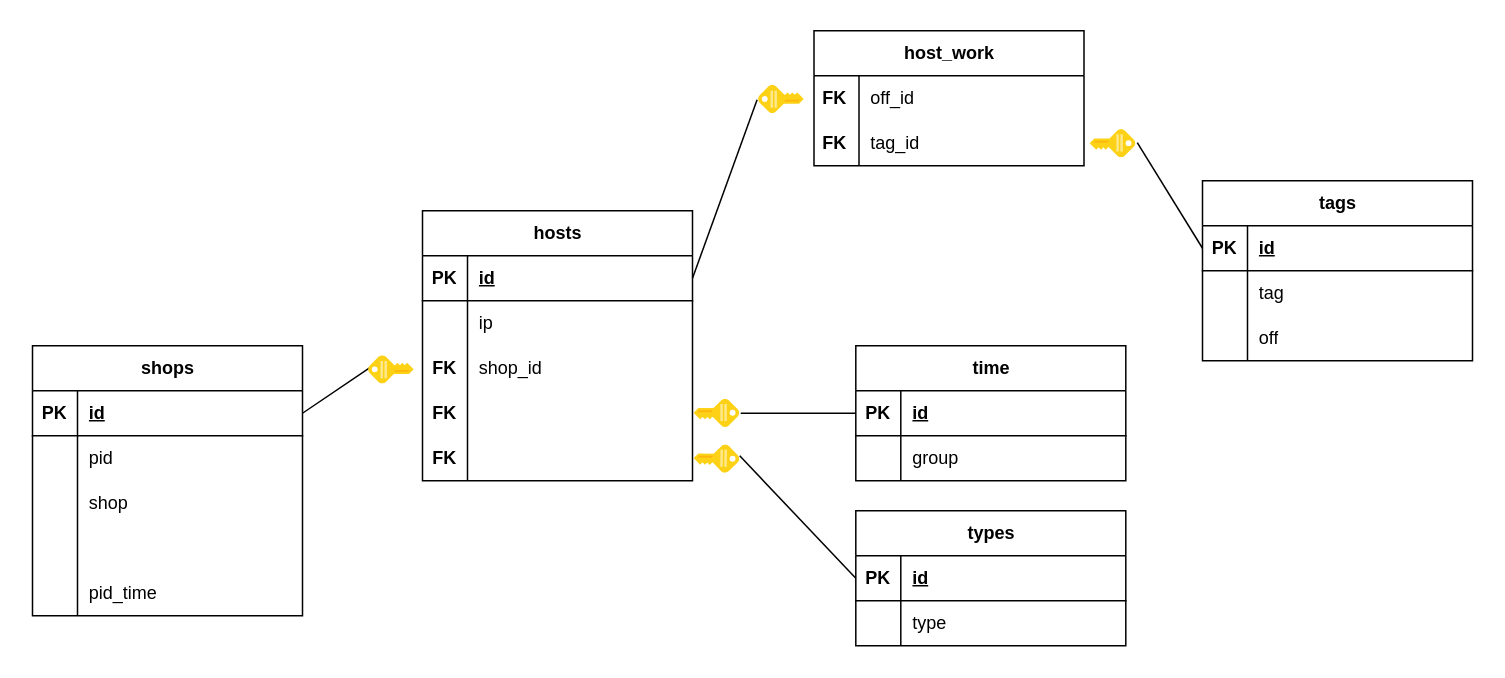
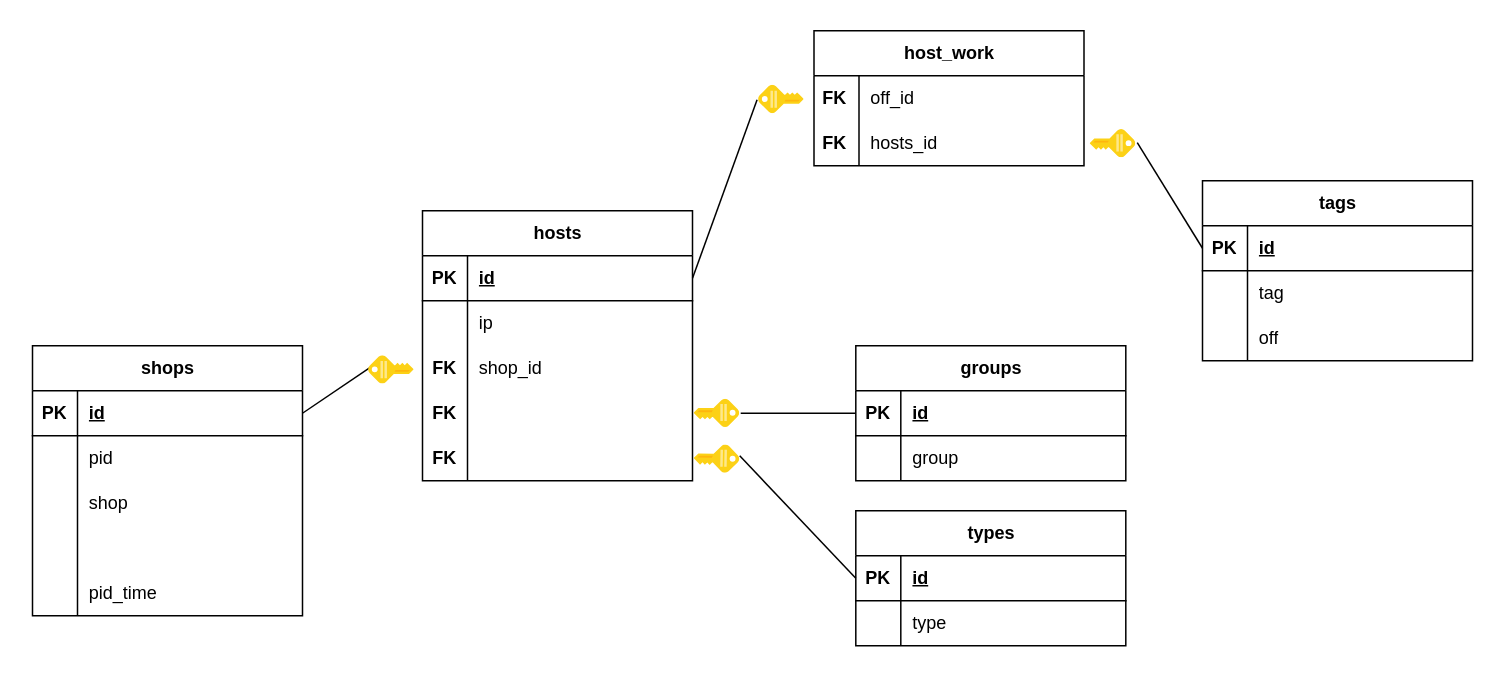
(899, 143) -> (909, 143)
(992, 368) -> (992, 368)
